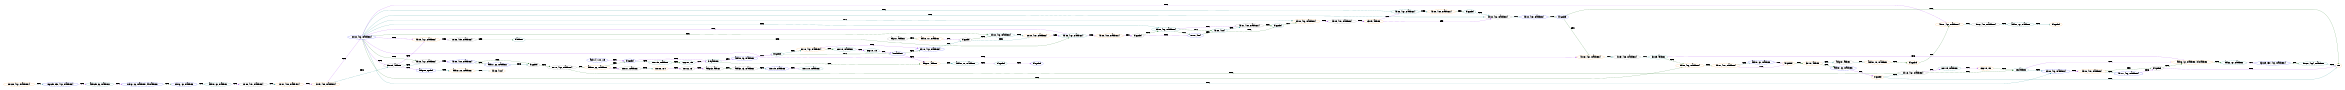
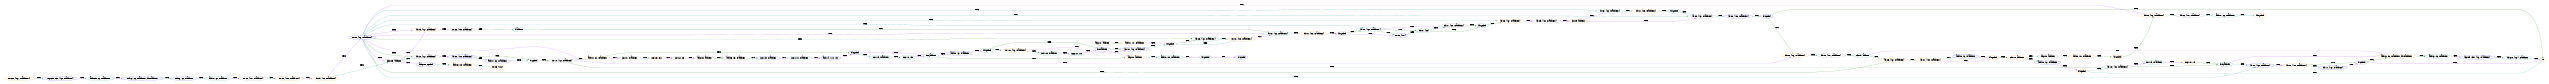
none -> (815, 58)
